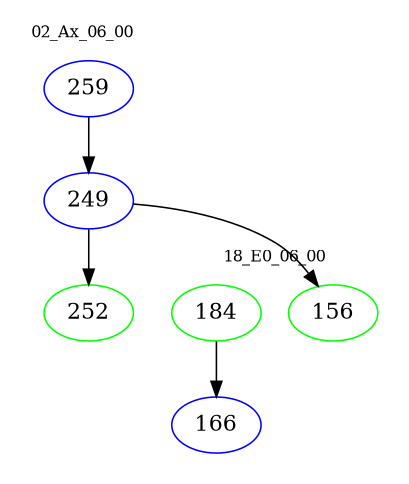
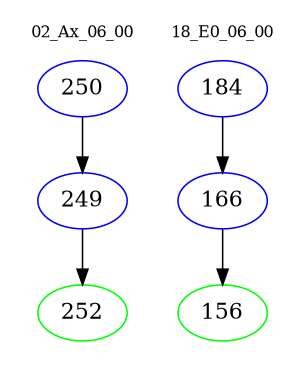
(89, 89) -> (83, 89)
(228, 222) -> (223, 249)
(216, 313) -> (223, 89)
